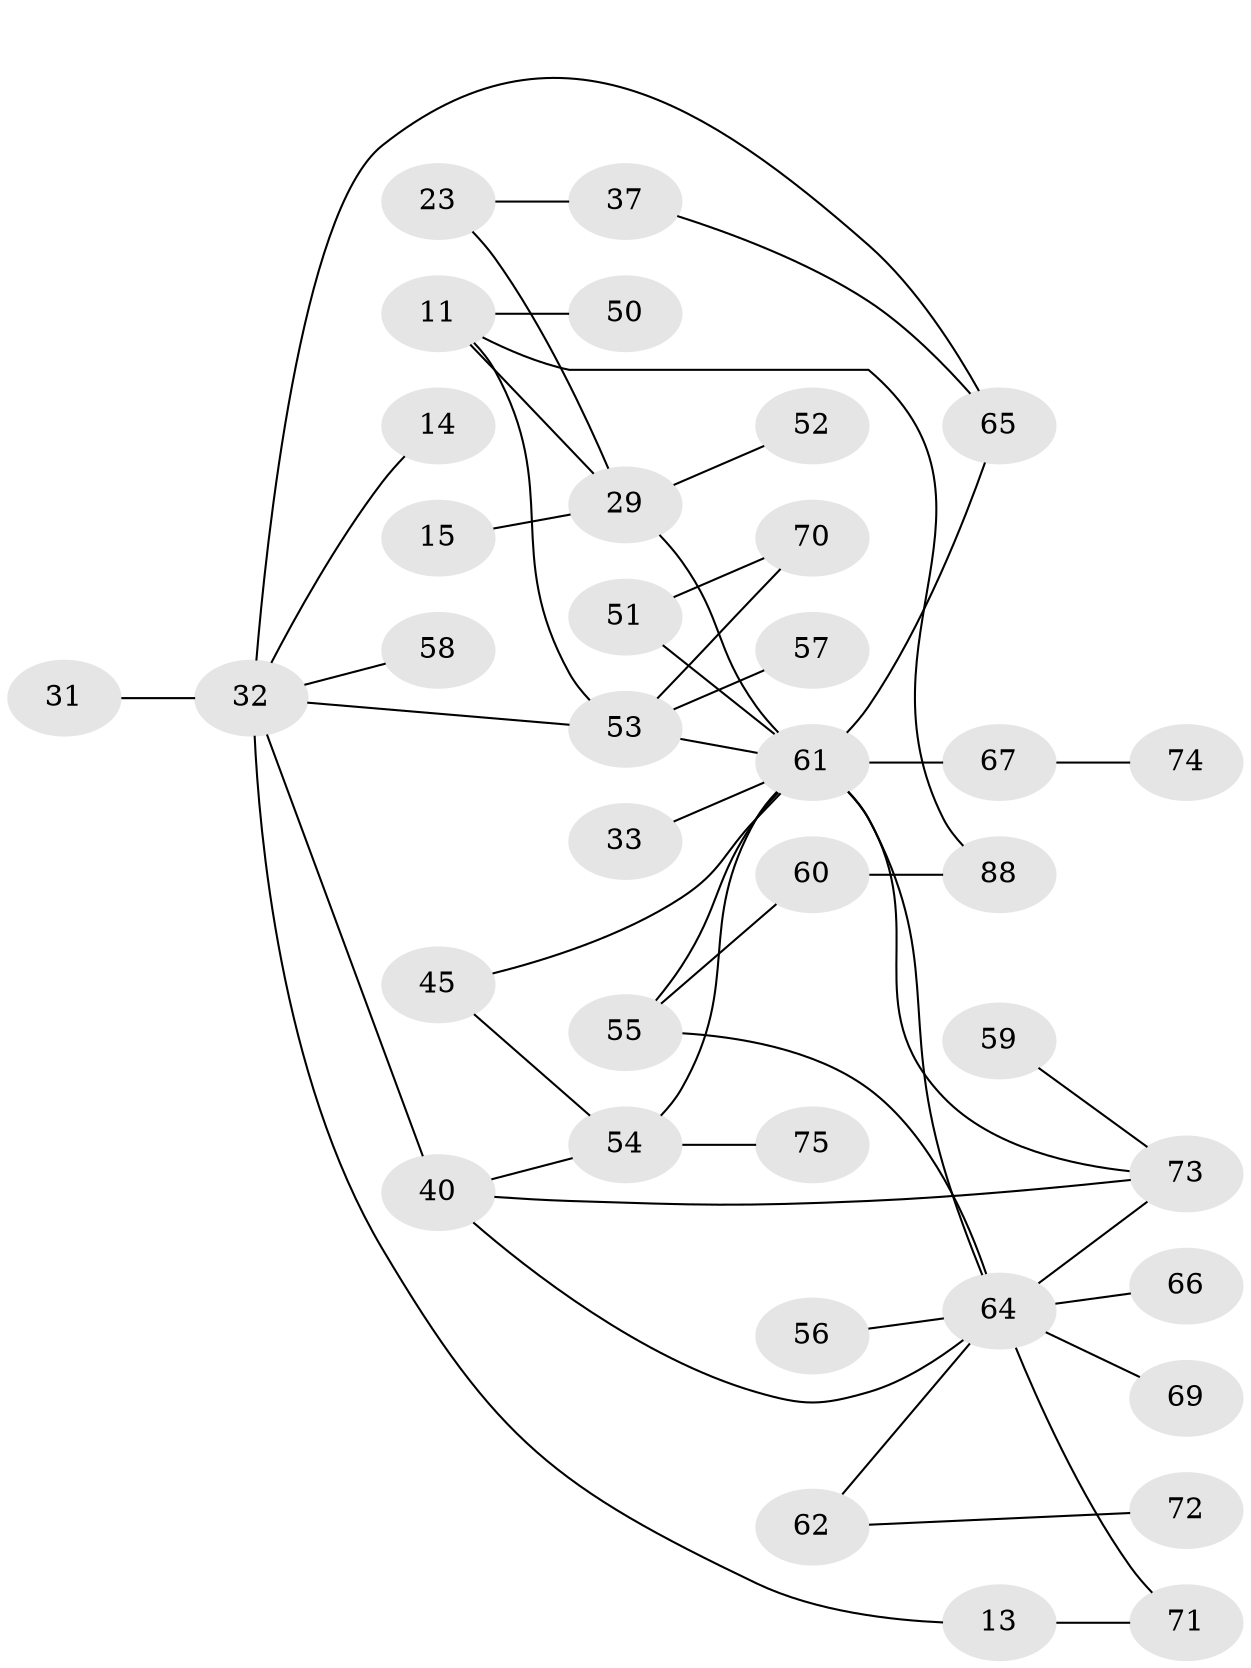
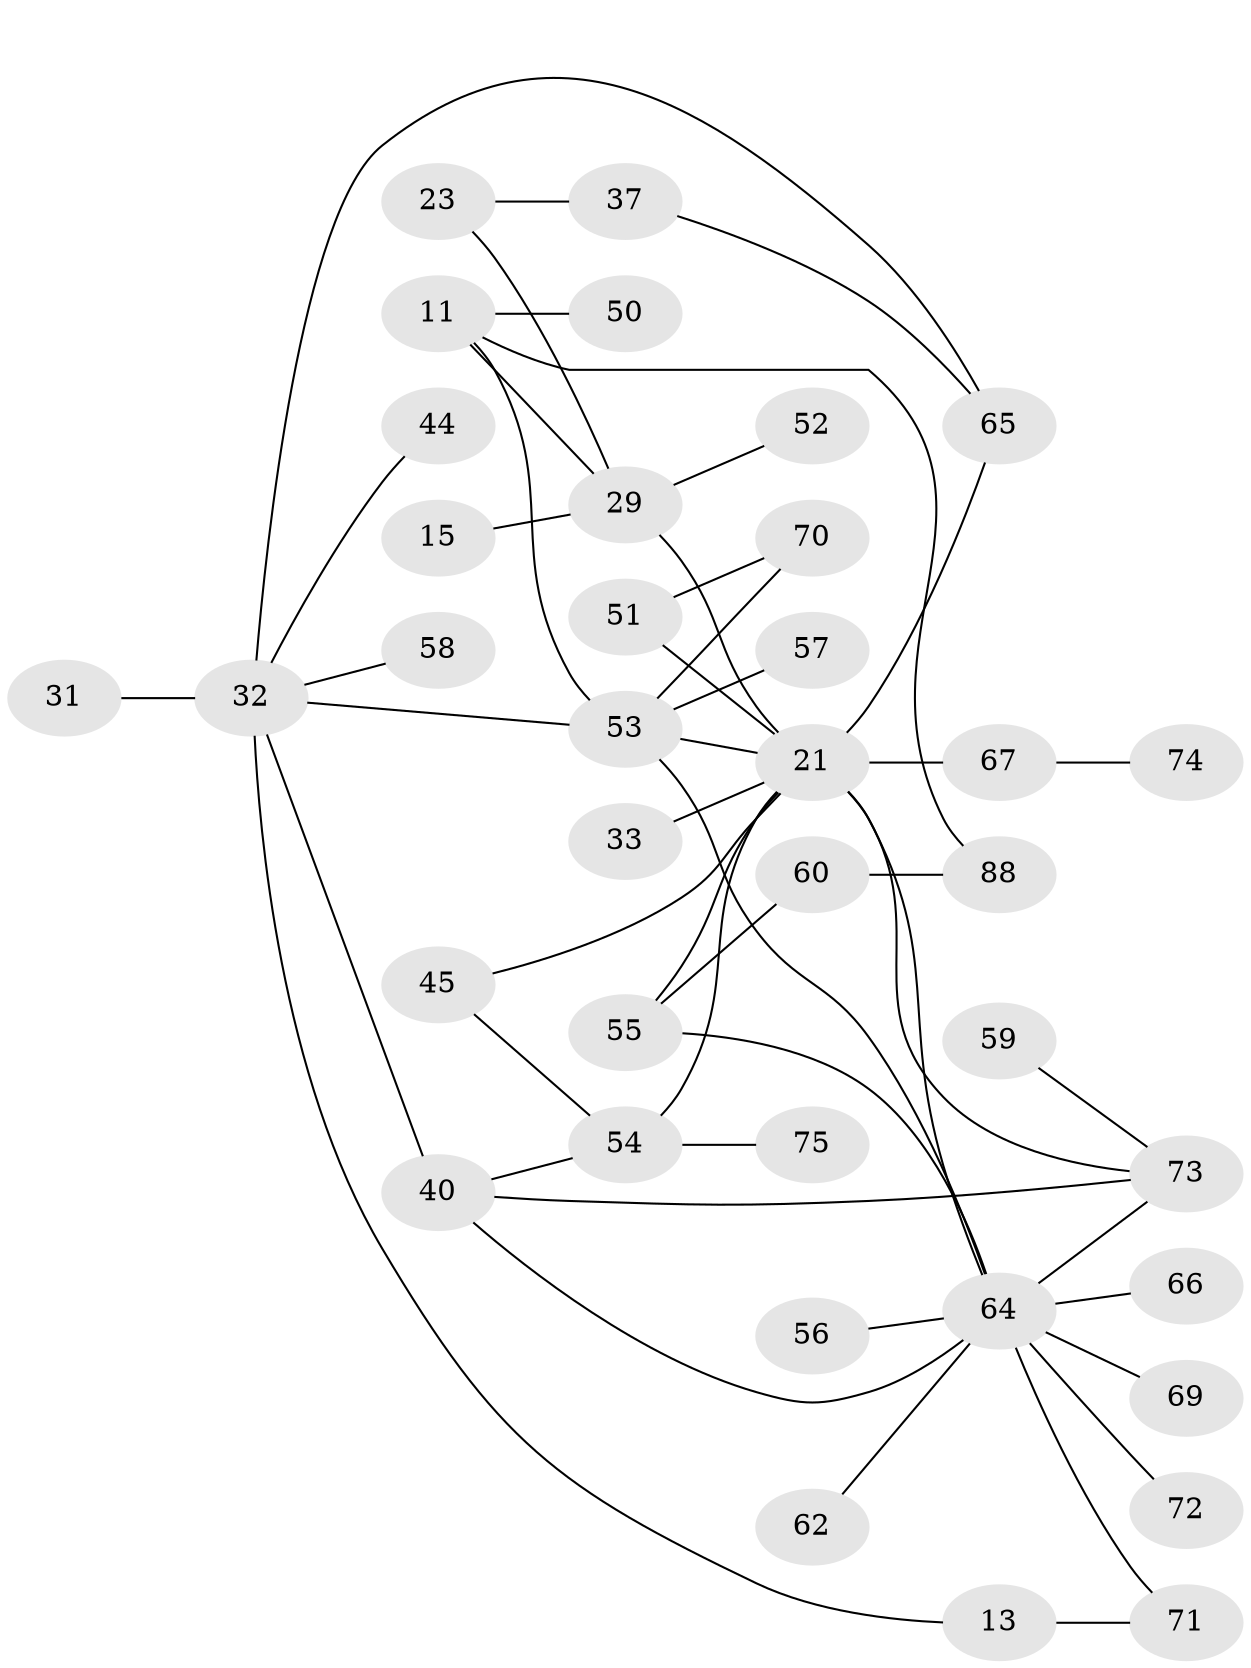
(438, 426) -> (438, 426)
(812, 763) -> (812, 763)
none -> (839, 1004)
(1000, 1519) -> (1091, 1412)
